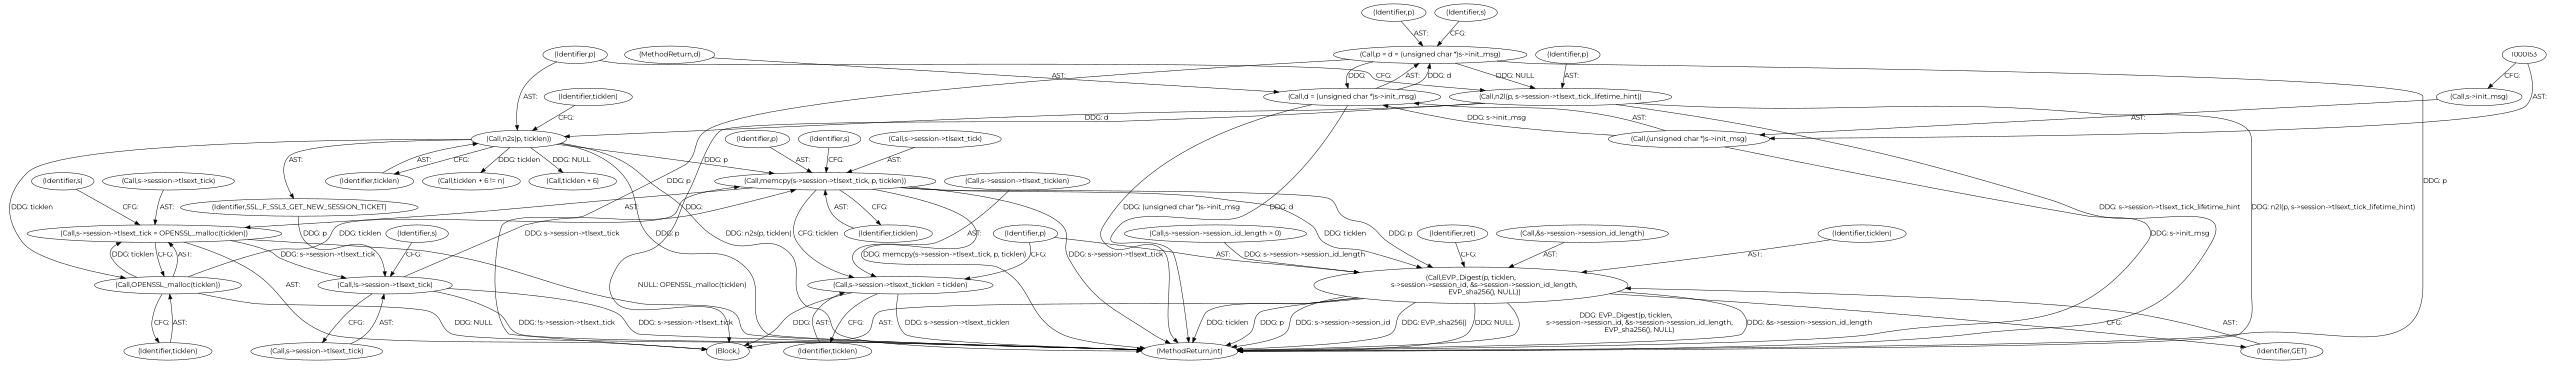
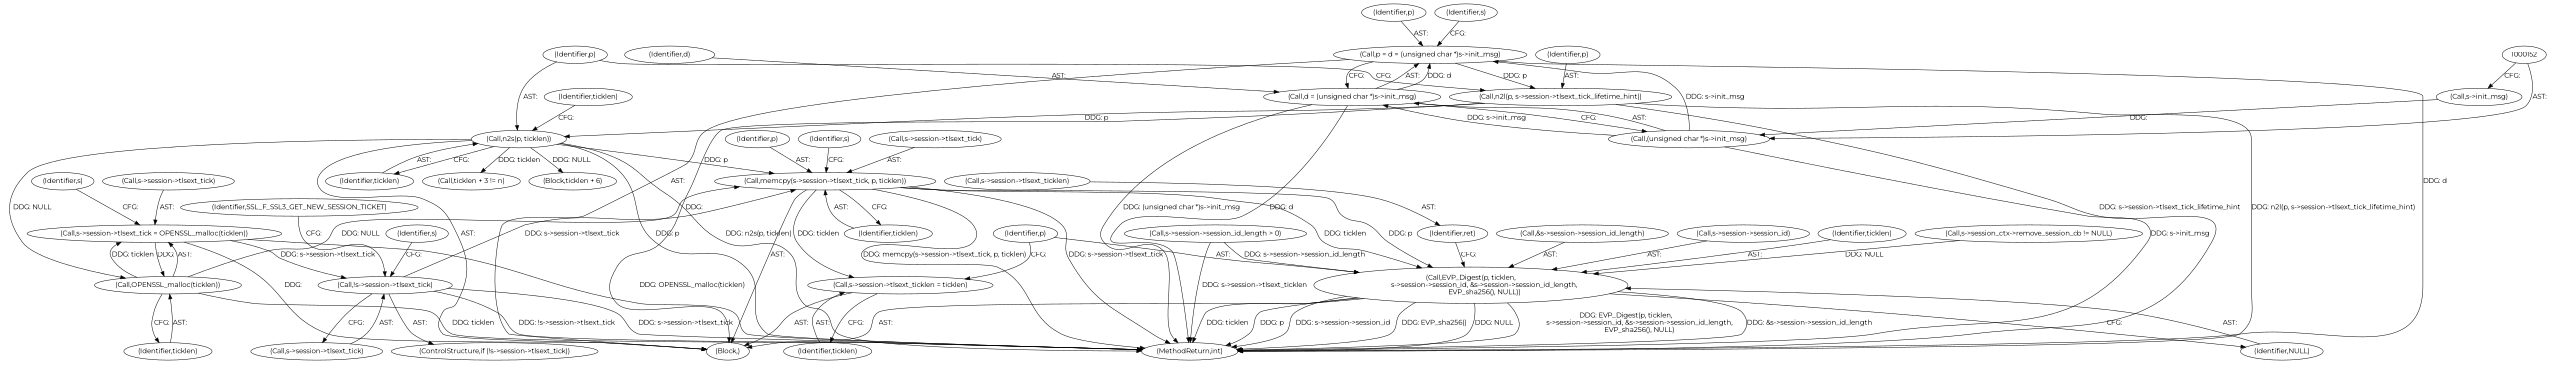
(670, 55) -> (670, 55)
(2524, 55) -> (2524, 55)
none -> (1612, 73)
(1358, 76) -> (1358, 76)
(1515, 76) -> (1515, 76)
none -> (1529, 114)
(1097, 118) -> (1097, 118)
(2139, 118) -> (2139, 118)
(359, 144) -> (465, 254)
(471, 181) -> (471, 181)
(573, 181) -> (573, 181)
(679, 181) -> (679, 181)
(2435, 181) -> (2435, 181)
(32, 207) -> (32, 207)
(502, 210) -> (766, 261)
(315, 234) -> (315, 234)
(360, 234) -> (360, 234)
(818, 234) -> (818, 234)
none -> (1743, 234)
none -> (2029, 234)
(929, 244) -> (1266, 187)
(167, 255) -> (167, 255)
(294, 285) -> (294, 285)
(692, 285) -> (692, 285)
(473, 323) -> (473, 323)
(802, 323) -> (802, 323)
(952, 341) -> (1197, 289)
none -> (495, 351)
(2282, 351) -> (2282, 351)
